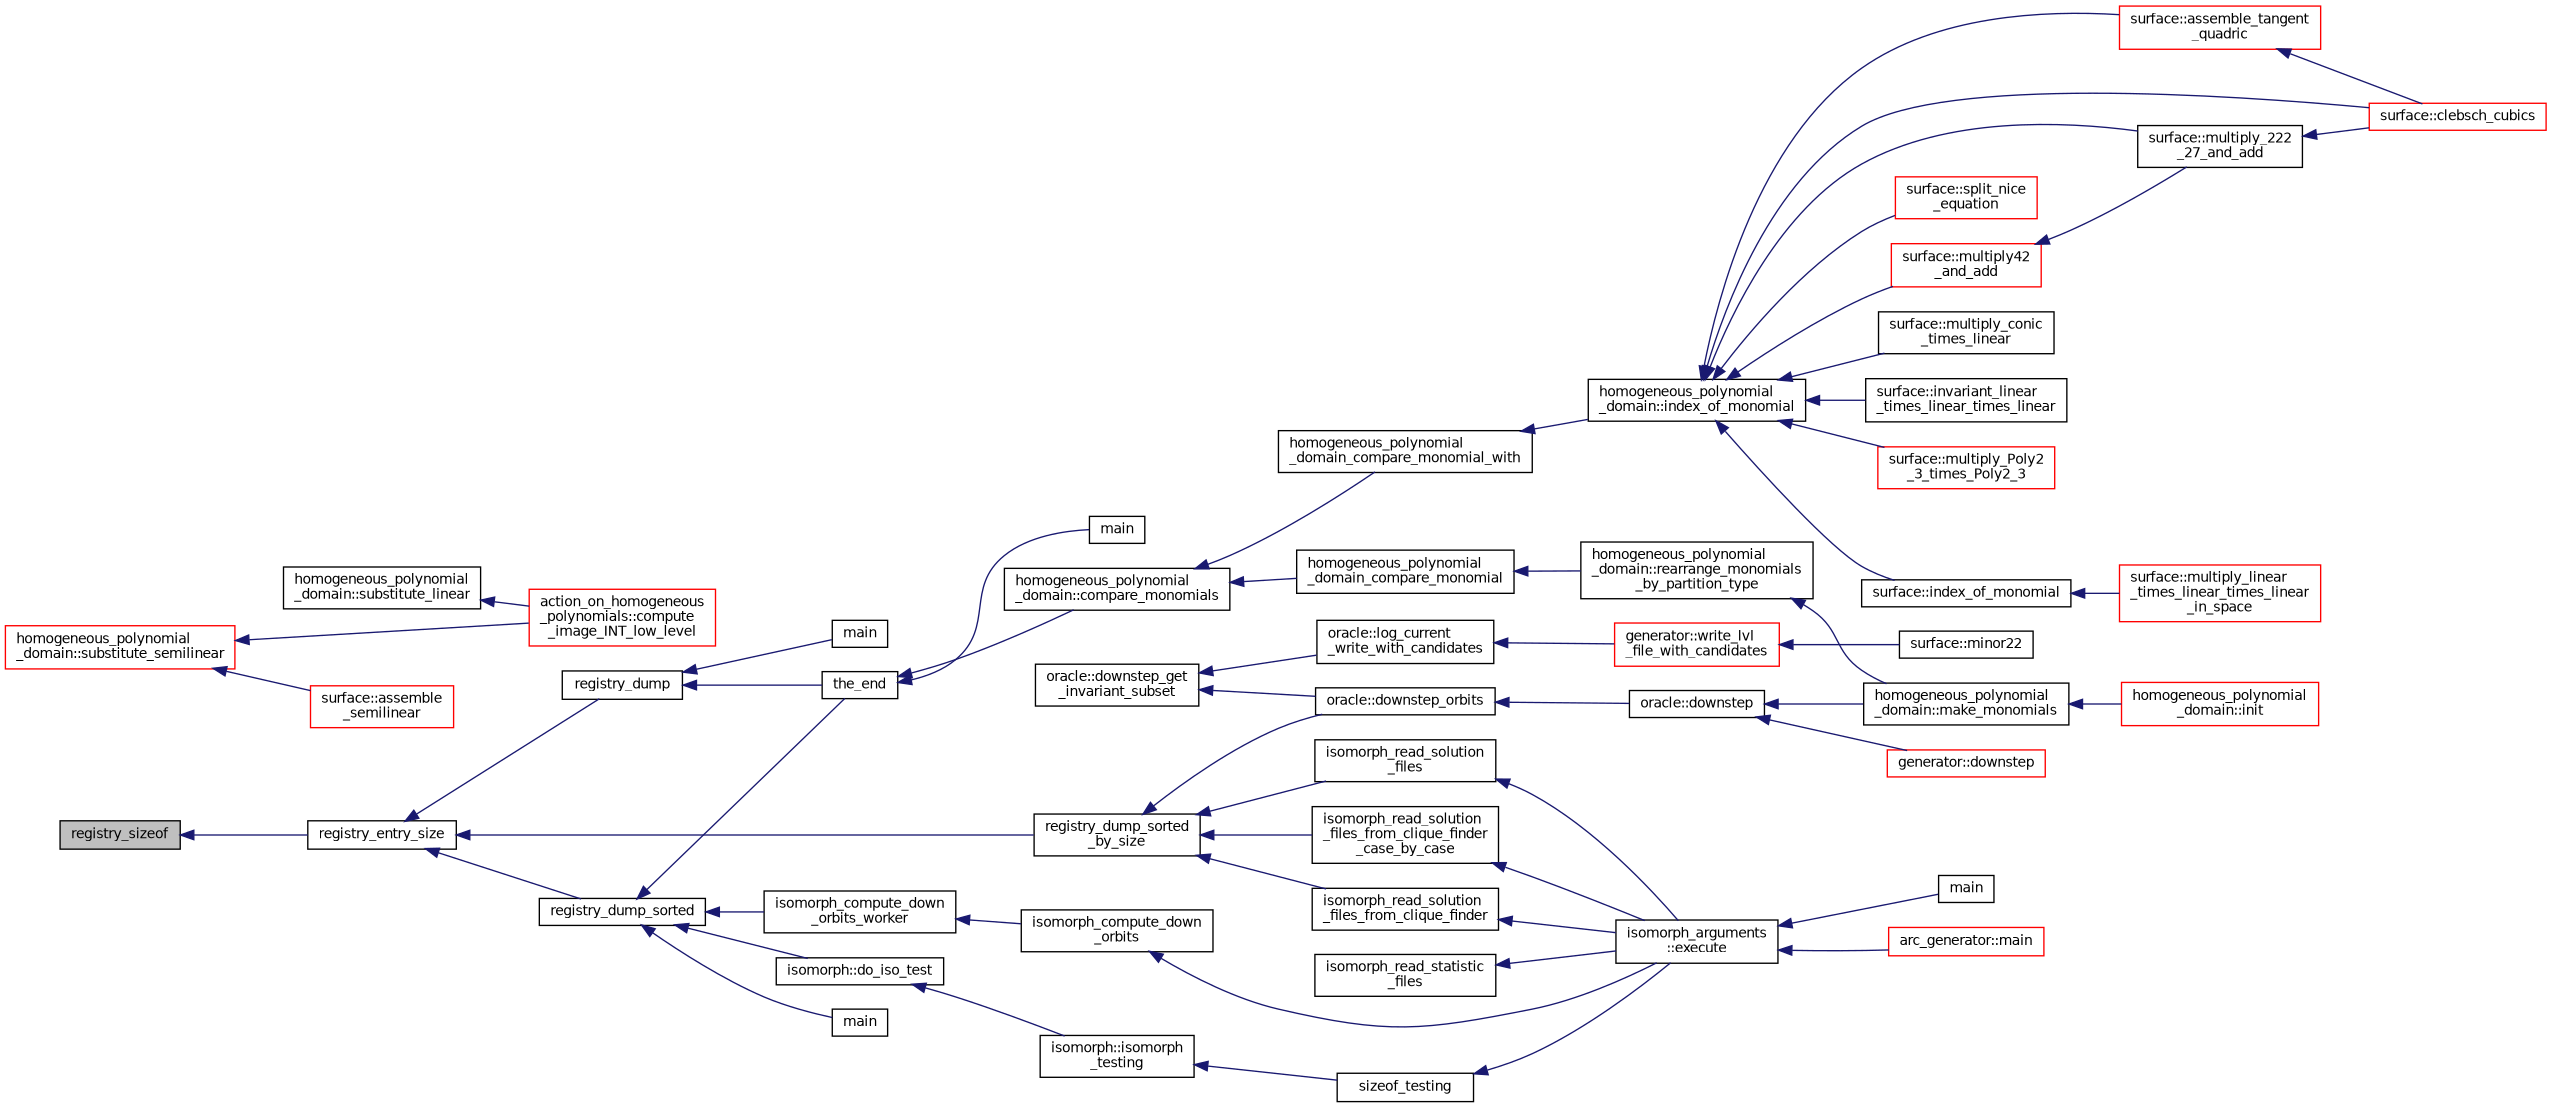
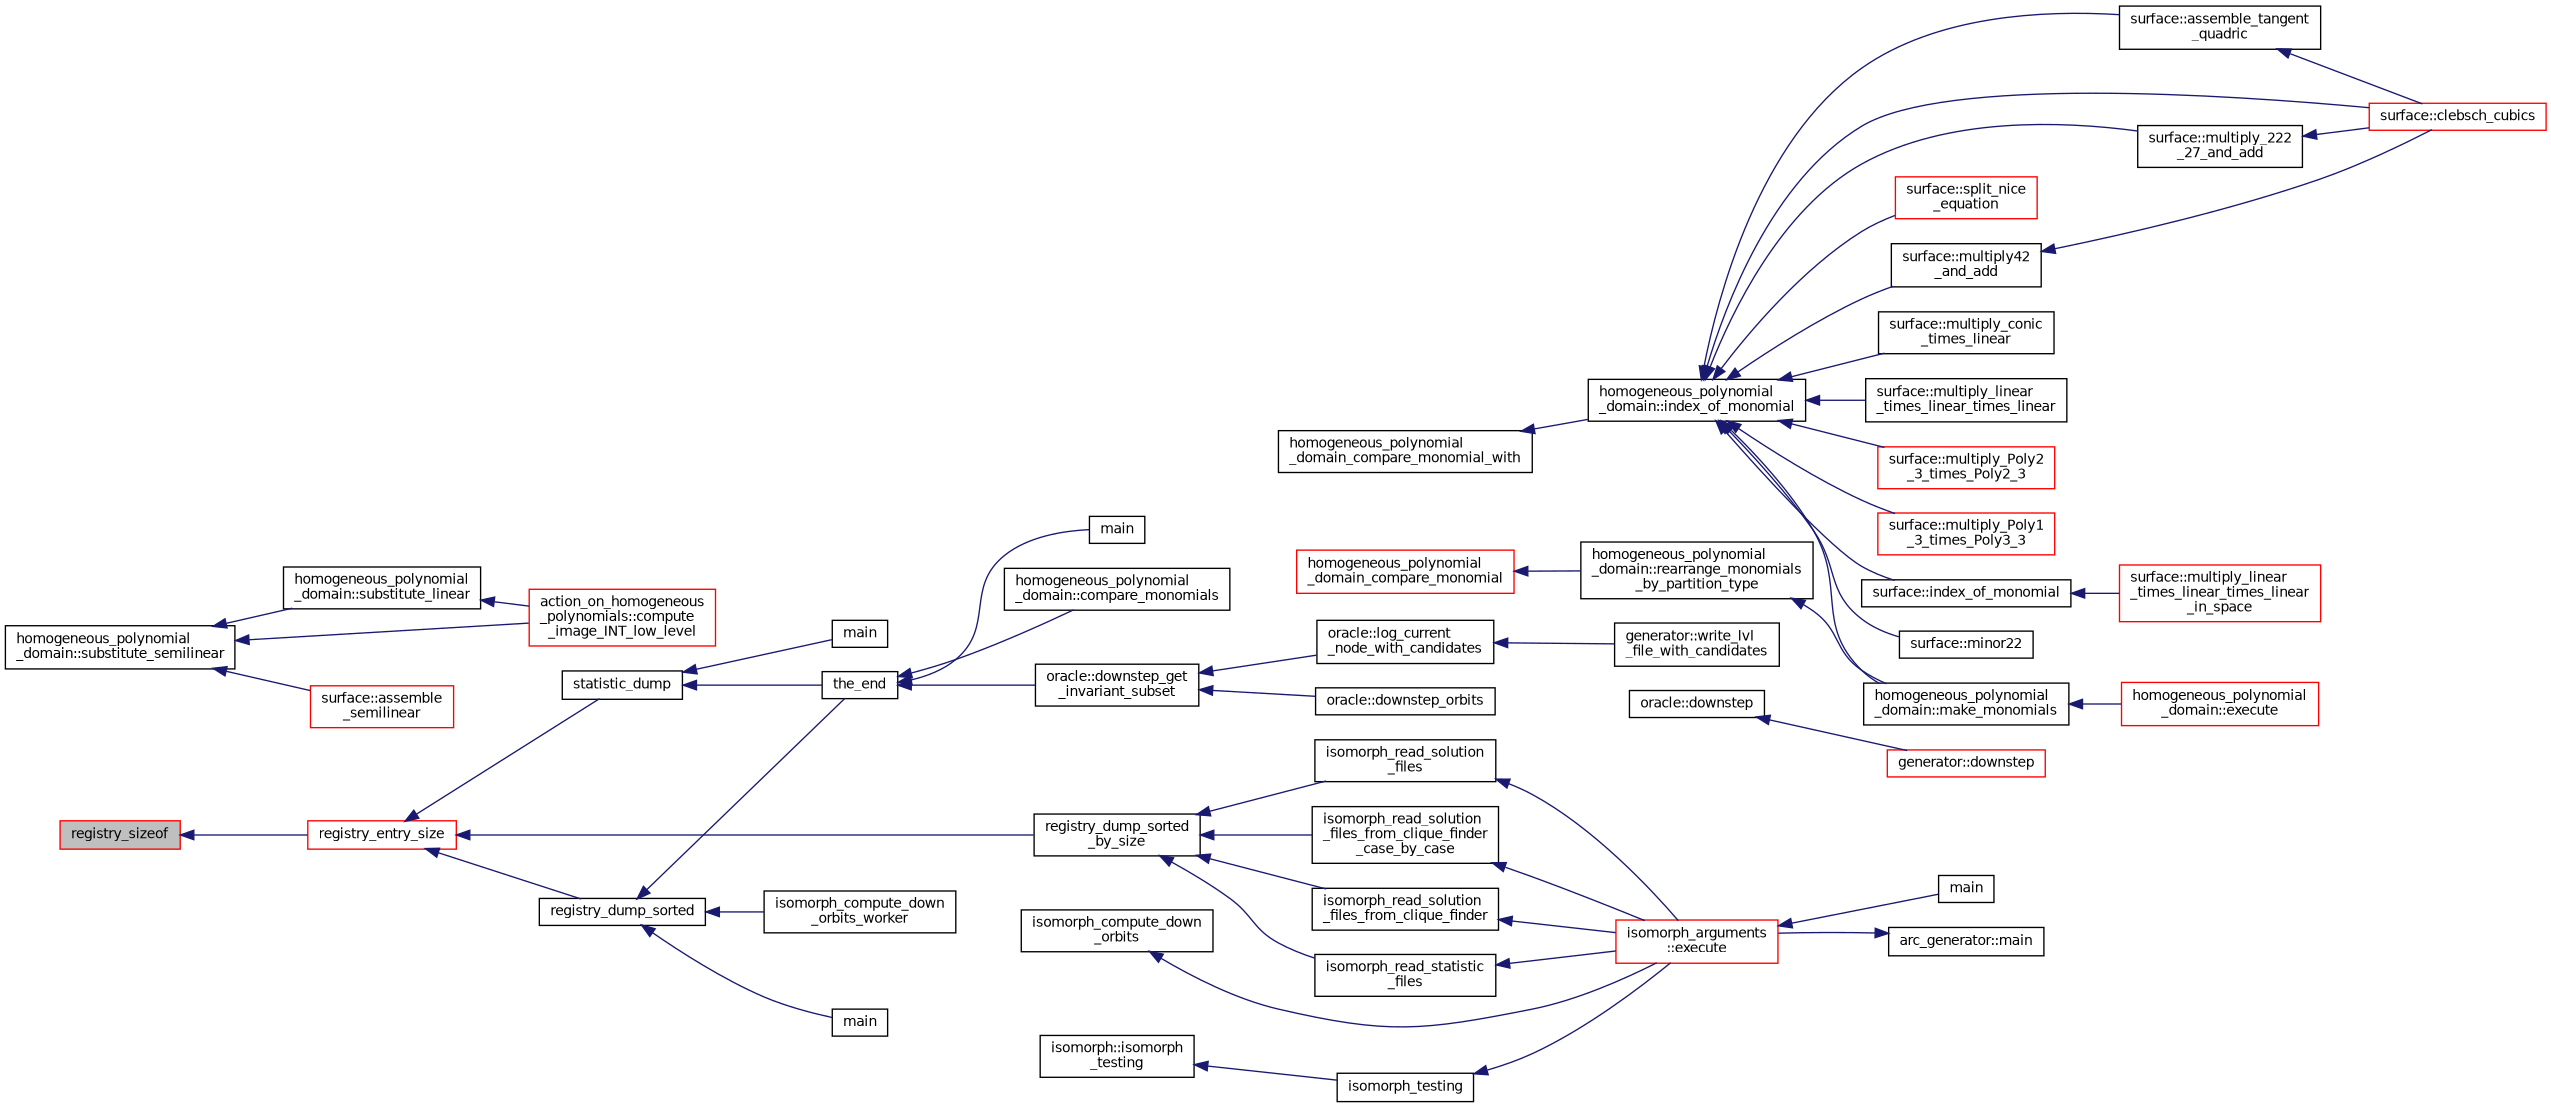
(2220, 28) -> (2220, 28)
(2119, 206) -> (2248, 202)
(1966, 265) -> (1966, 265)
(1966, 400) -> (1966, 400)
(1294, 523) -> none
none -> (1966, 534)
(1405, 572) -> (1405, 572)
(1270, 580) -> none
none -> (259, 616)
(1405, 642) -> (1405, 642)
(1697, 645) -> (1697, 645)
(1849, 645) -> (1840, 593)
(120, 647) -> (120, 647)
(622, 685) -> (622, 685)
none -> (973, 685)
(1569, 703) -> none
(1821, 704) -> (1831, 595)
(2220, 704) -> (2220, 704)
(1233, 751) -> (1244, 911)
(120, 835) -> (120, 835)
(382, 835) -> (382, 835)
(995, 922) -> none
(1697, 942) -> (1697, 942)
(1966, 942) -> (1966, 942)
(1840, 951) -> (1827, 933)
(860, 971) -> none
(1405, 1087) -> (1405, 1087)
